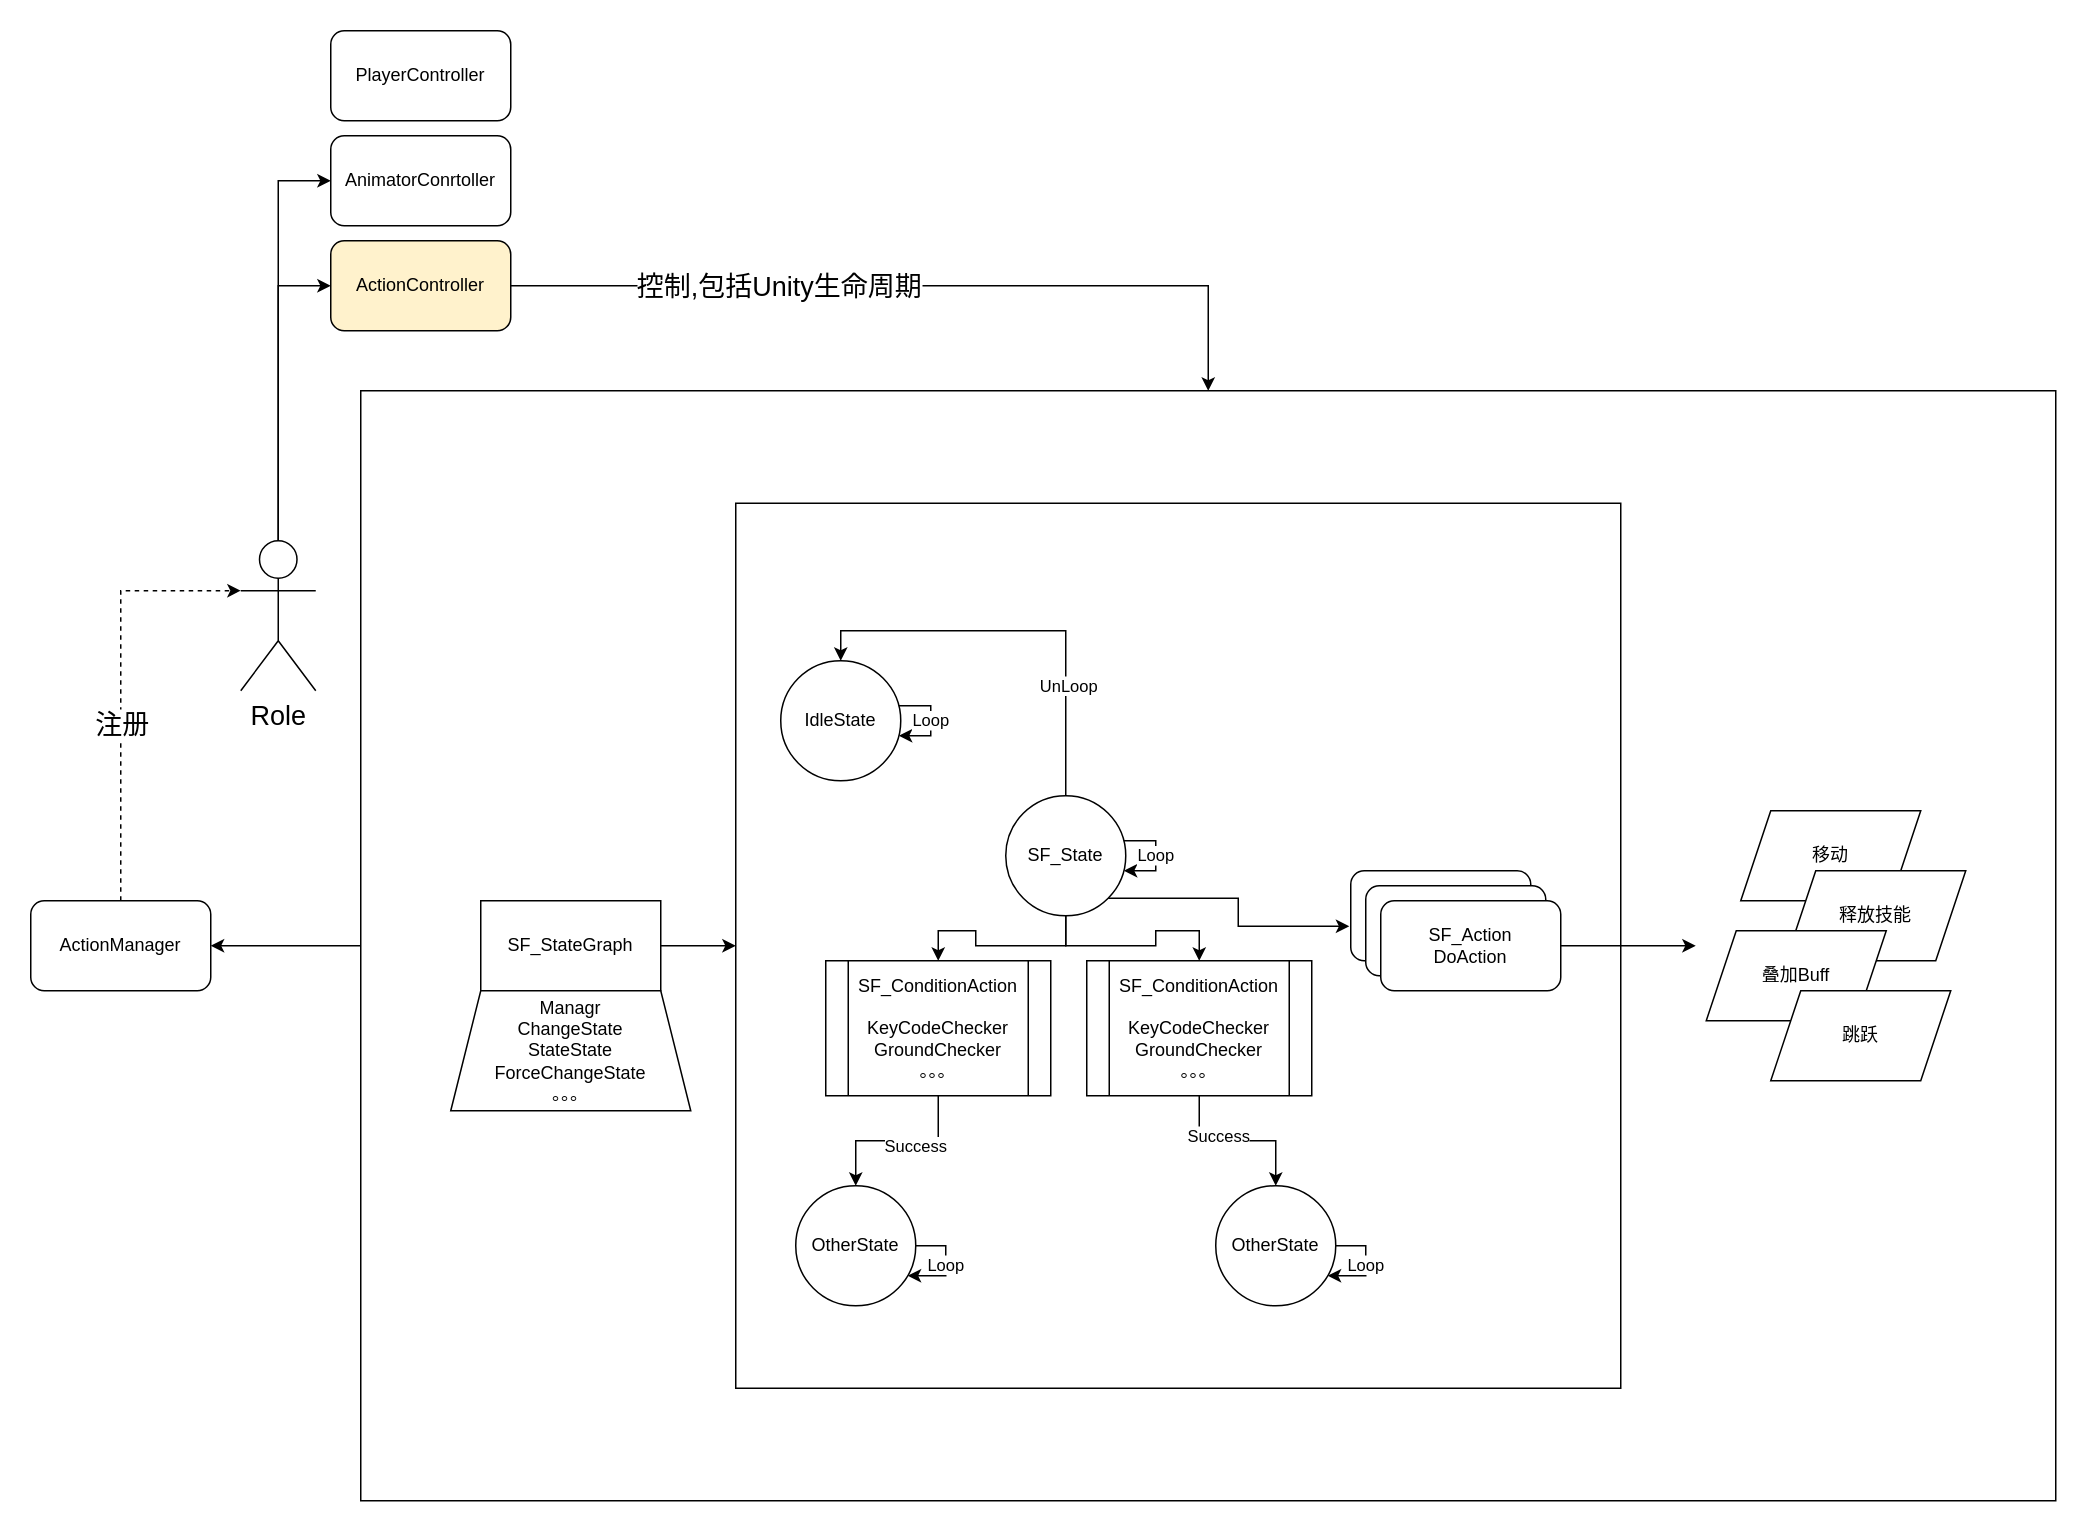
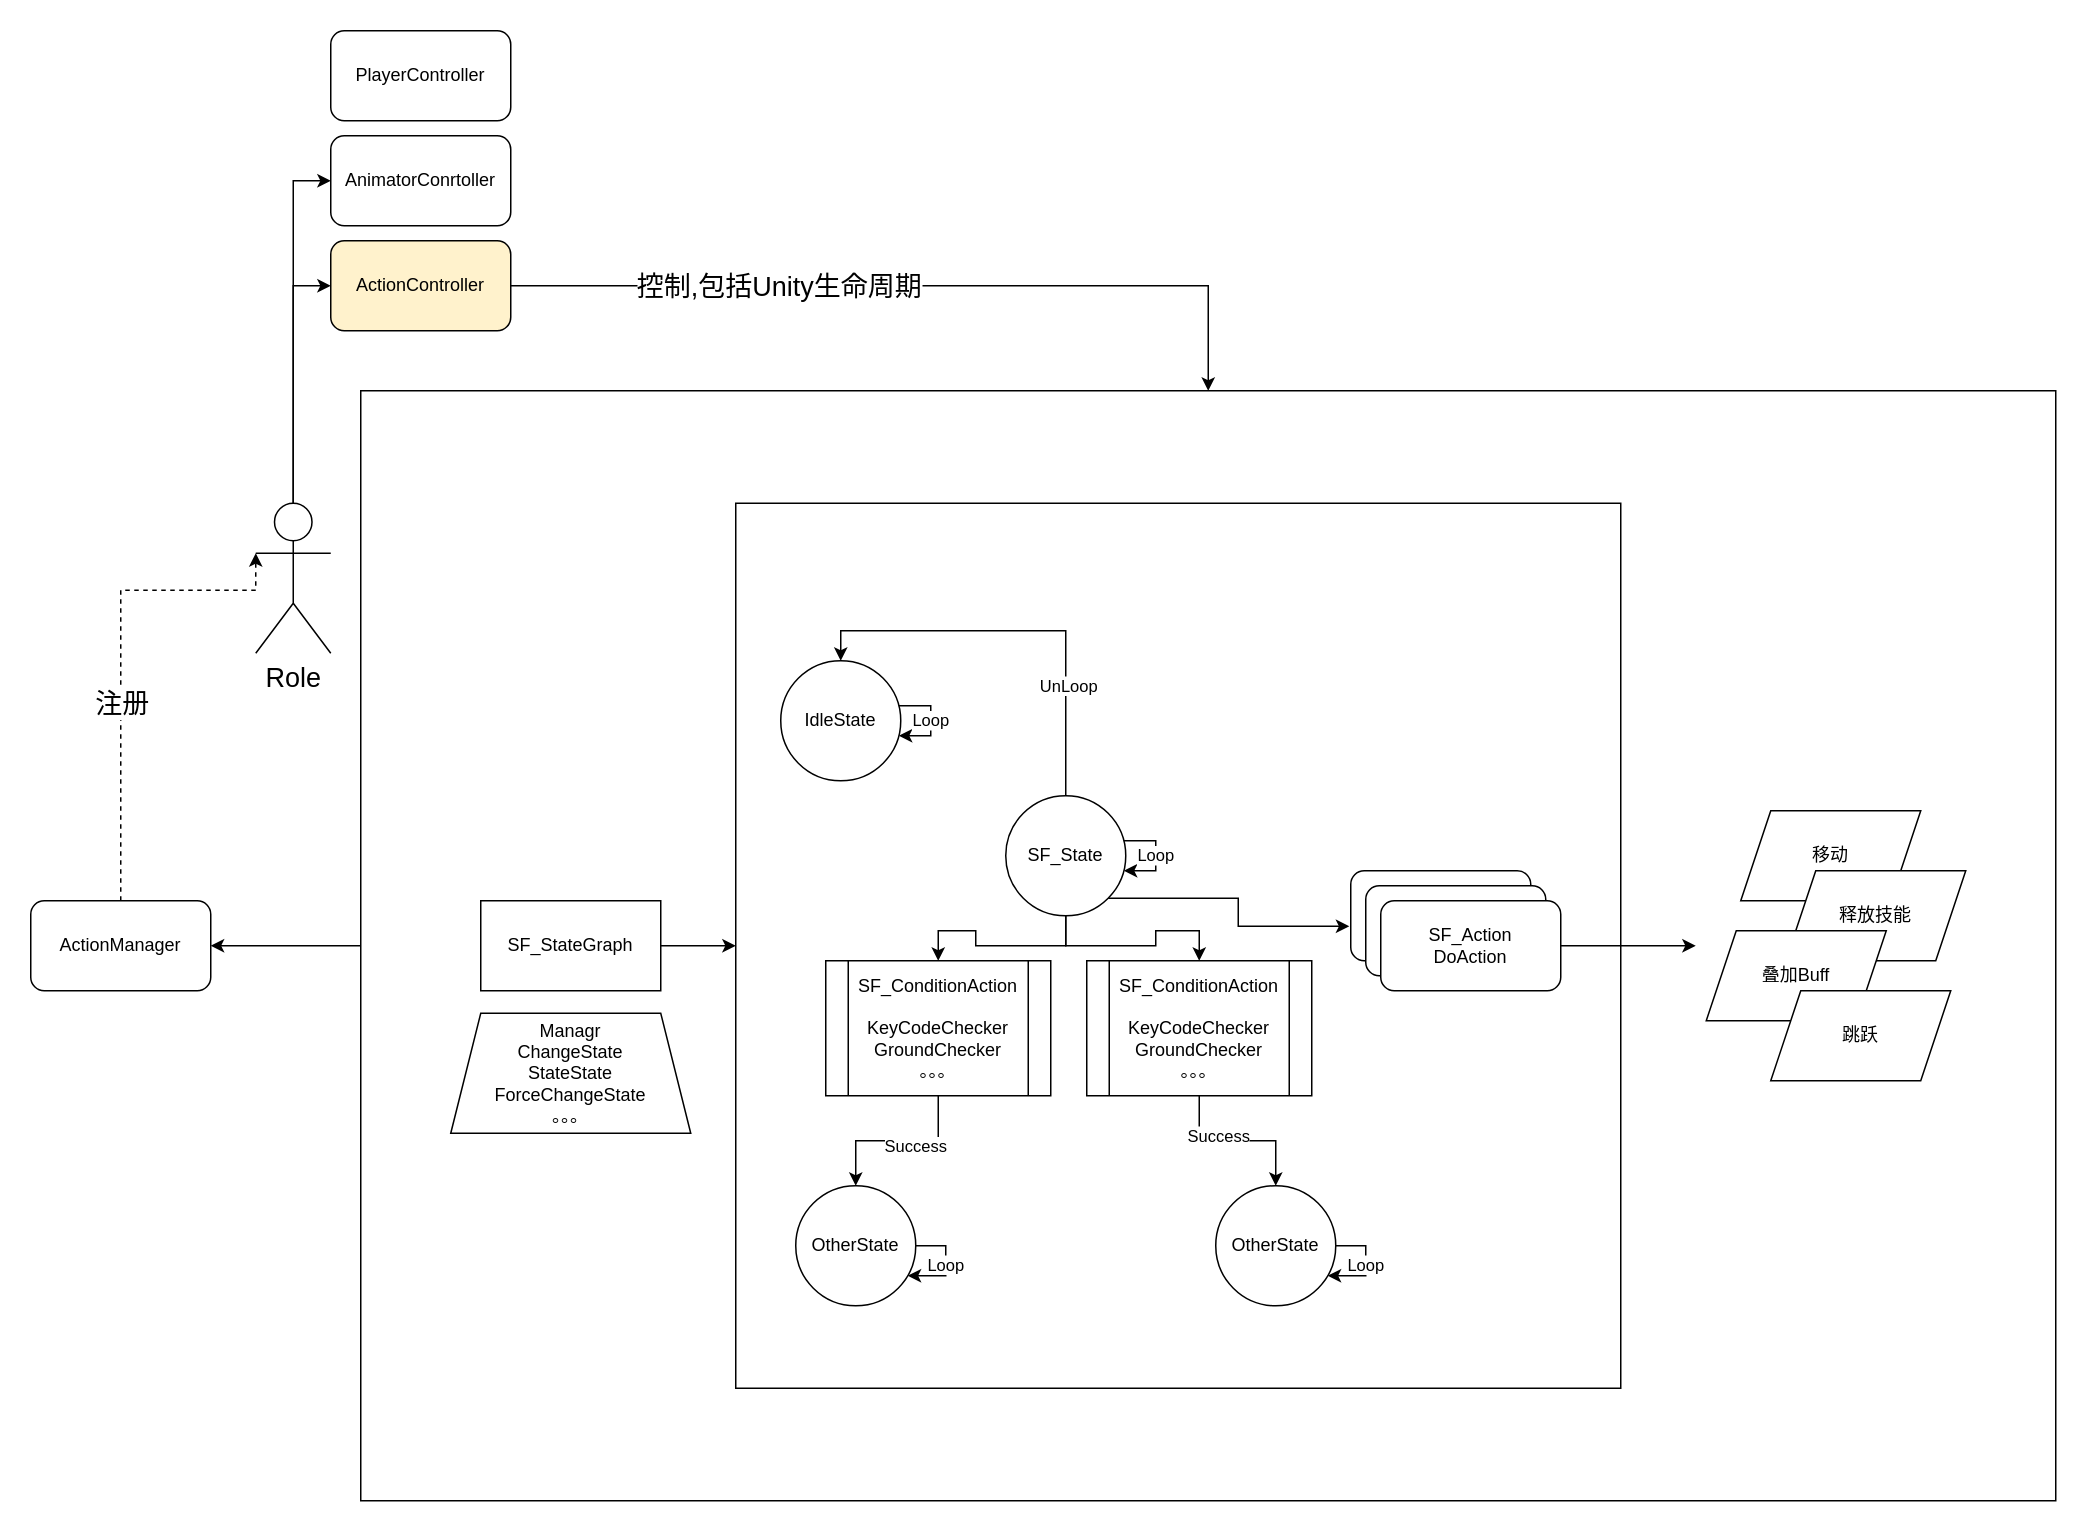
(278, 616) -> (293, 578)
(571, 1051) -> (571, 1073)
